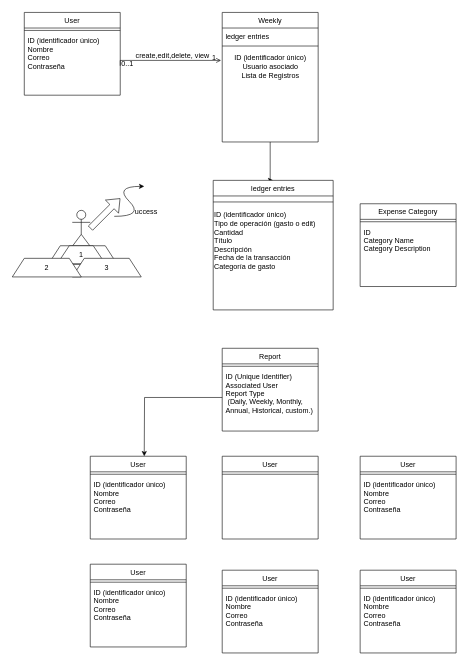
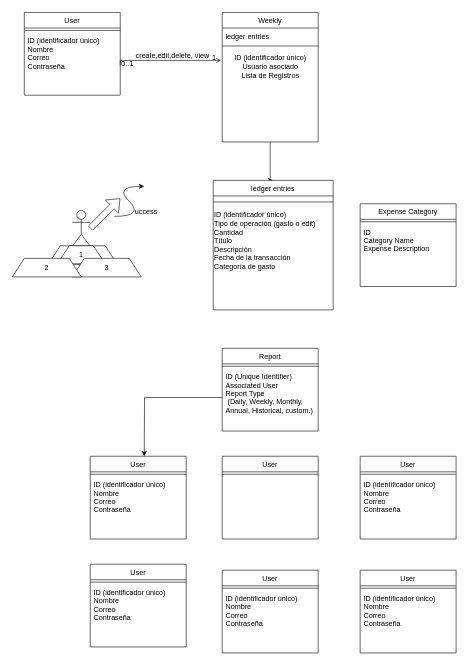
(368, 232) -> (368, 232)
